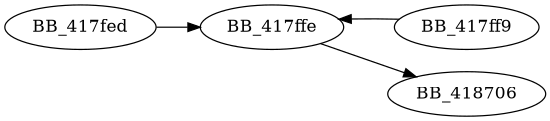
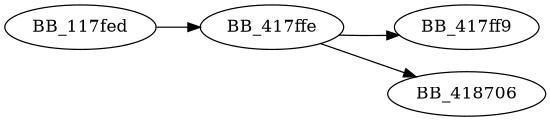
(375, 19) -> (363, 36)
(80, 27) -> (80, 27)
